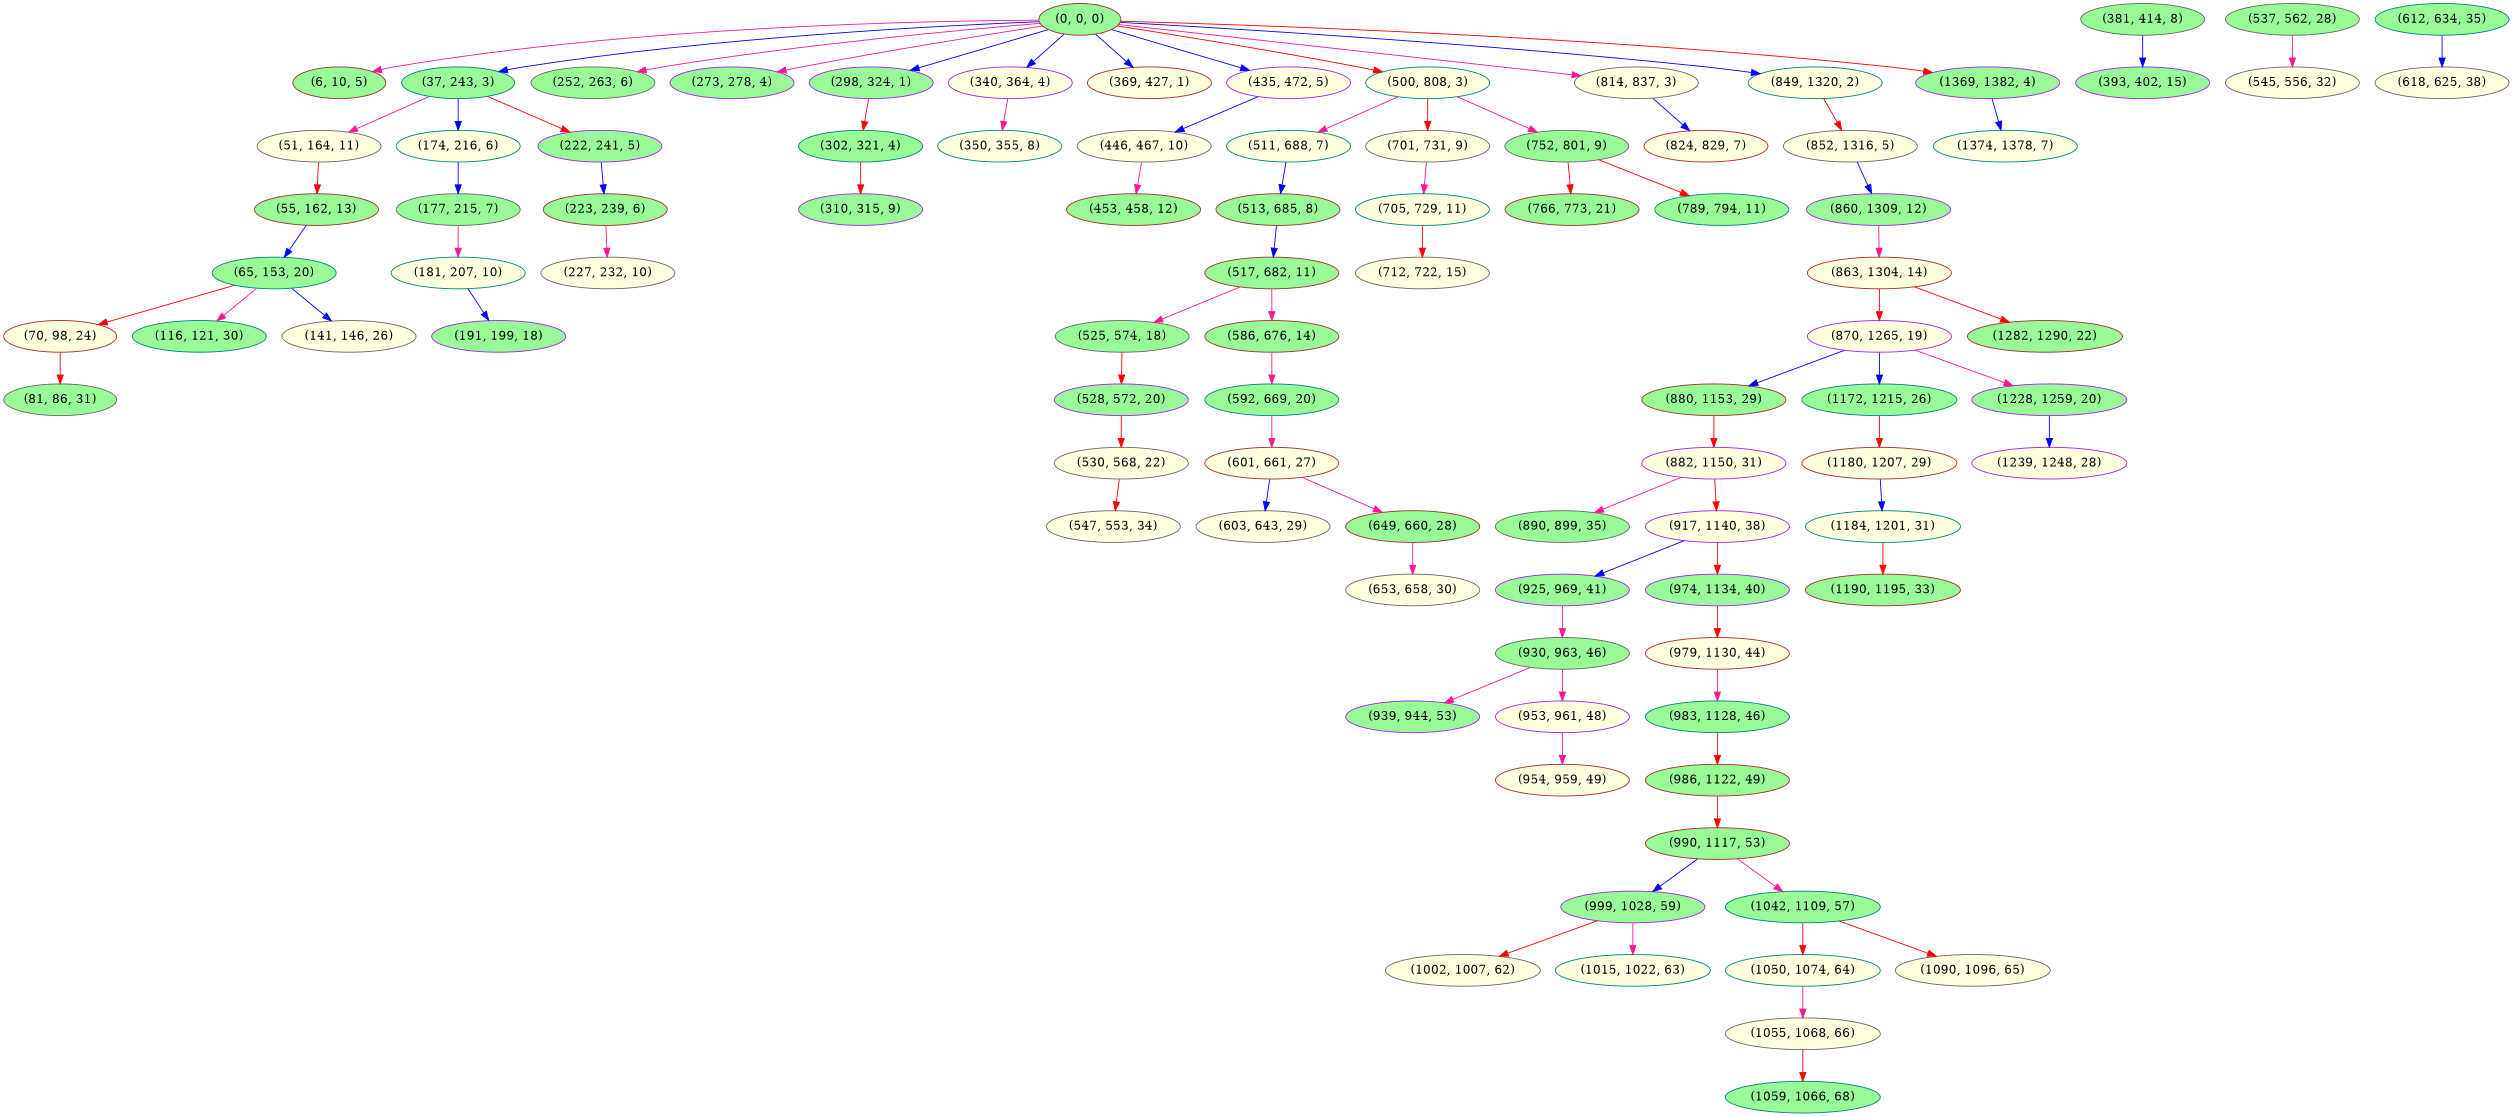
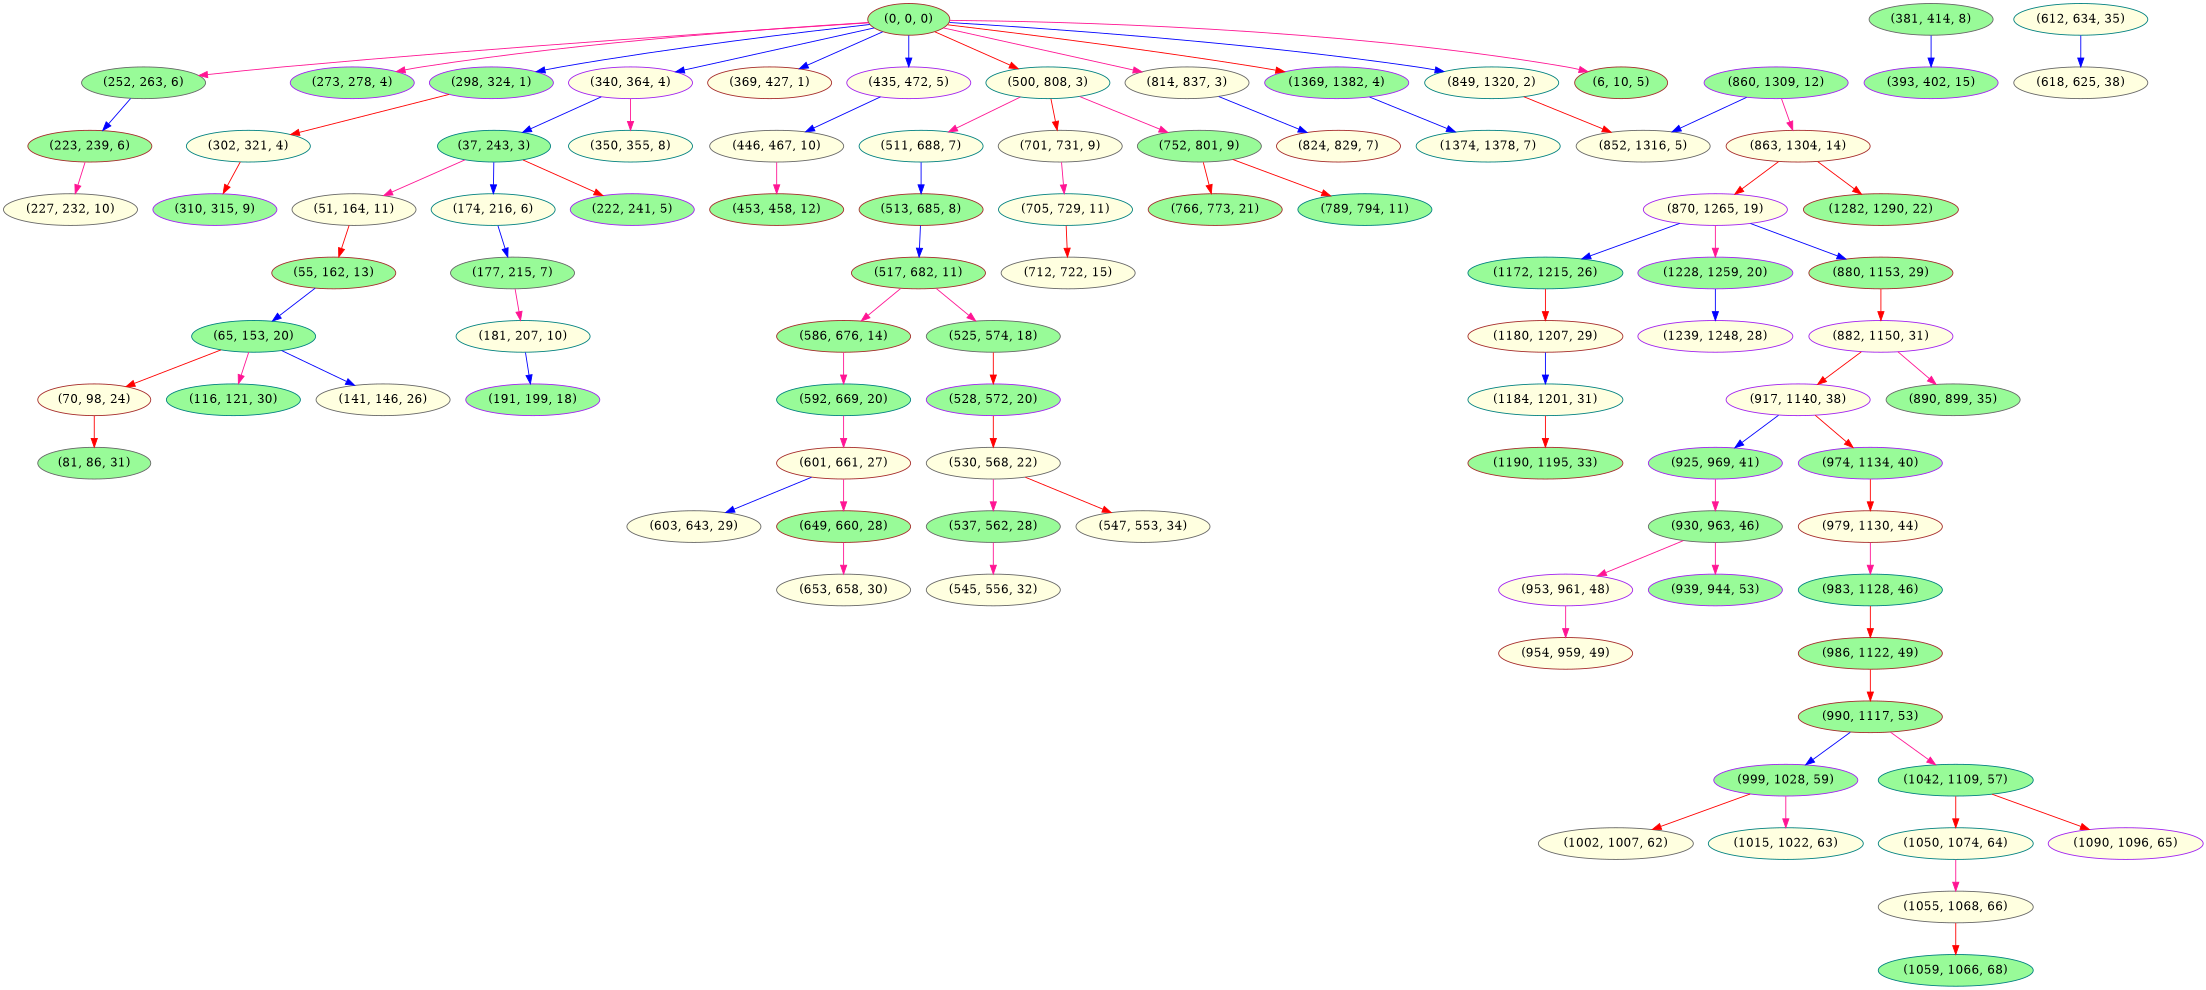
(2442, 19) -> (2081, 19)
(772, 38) -> (566, 113)
(861, 146) -> (248, 146)
(602, 174) -> (120, 111)
(1863, 174) -> (1713, 113)
none -> (993, 491)
(1973, 970) -> (2126, 844)
